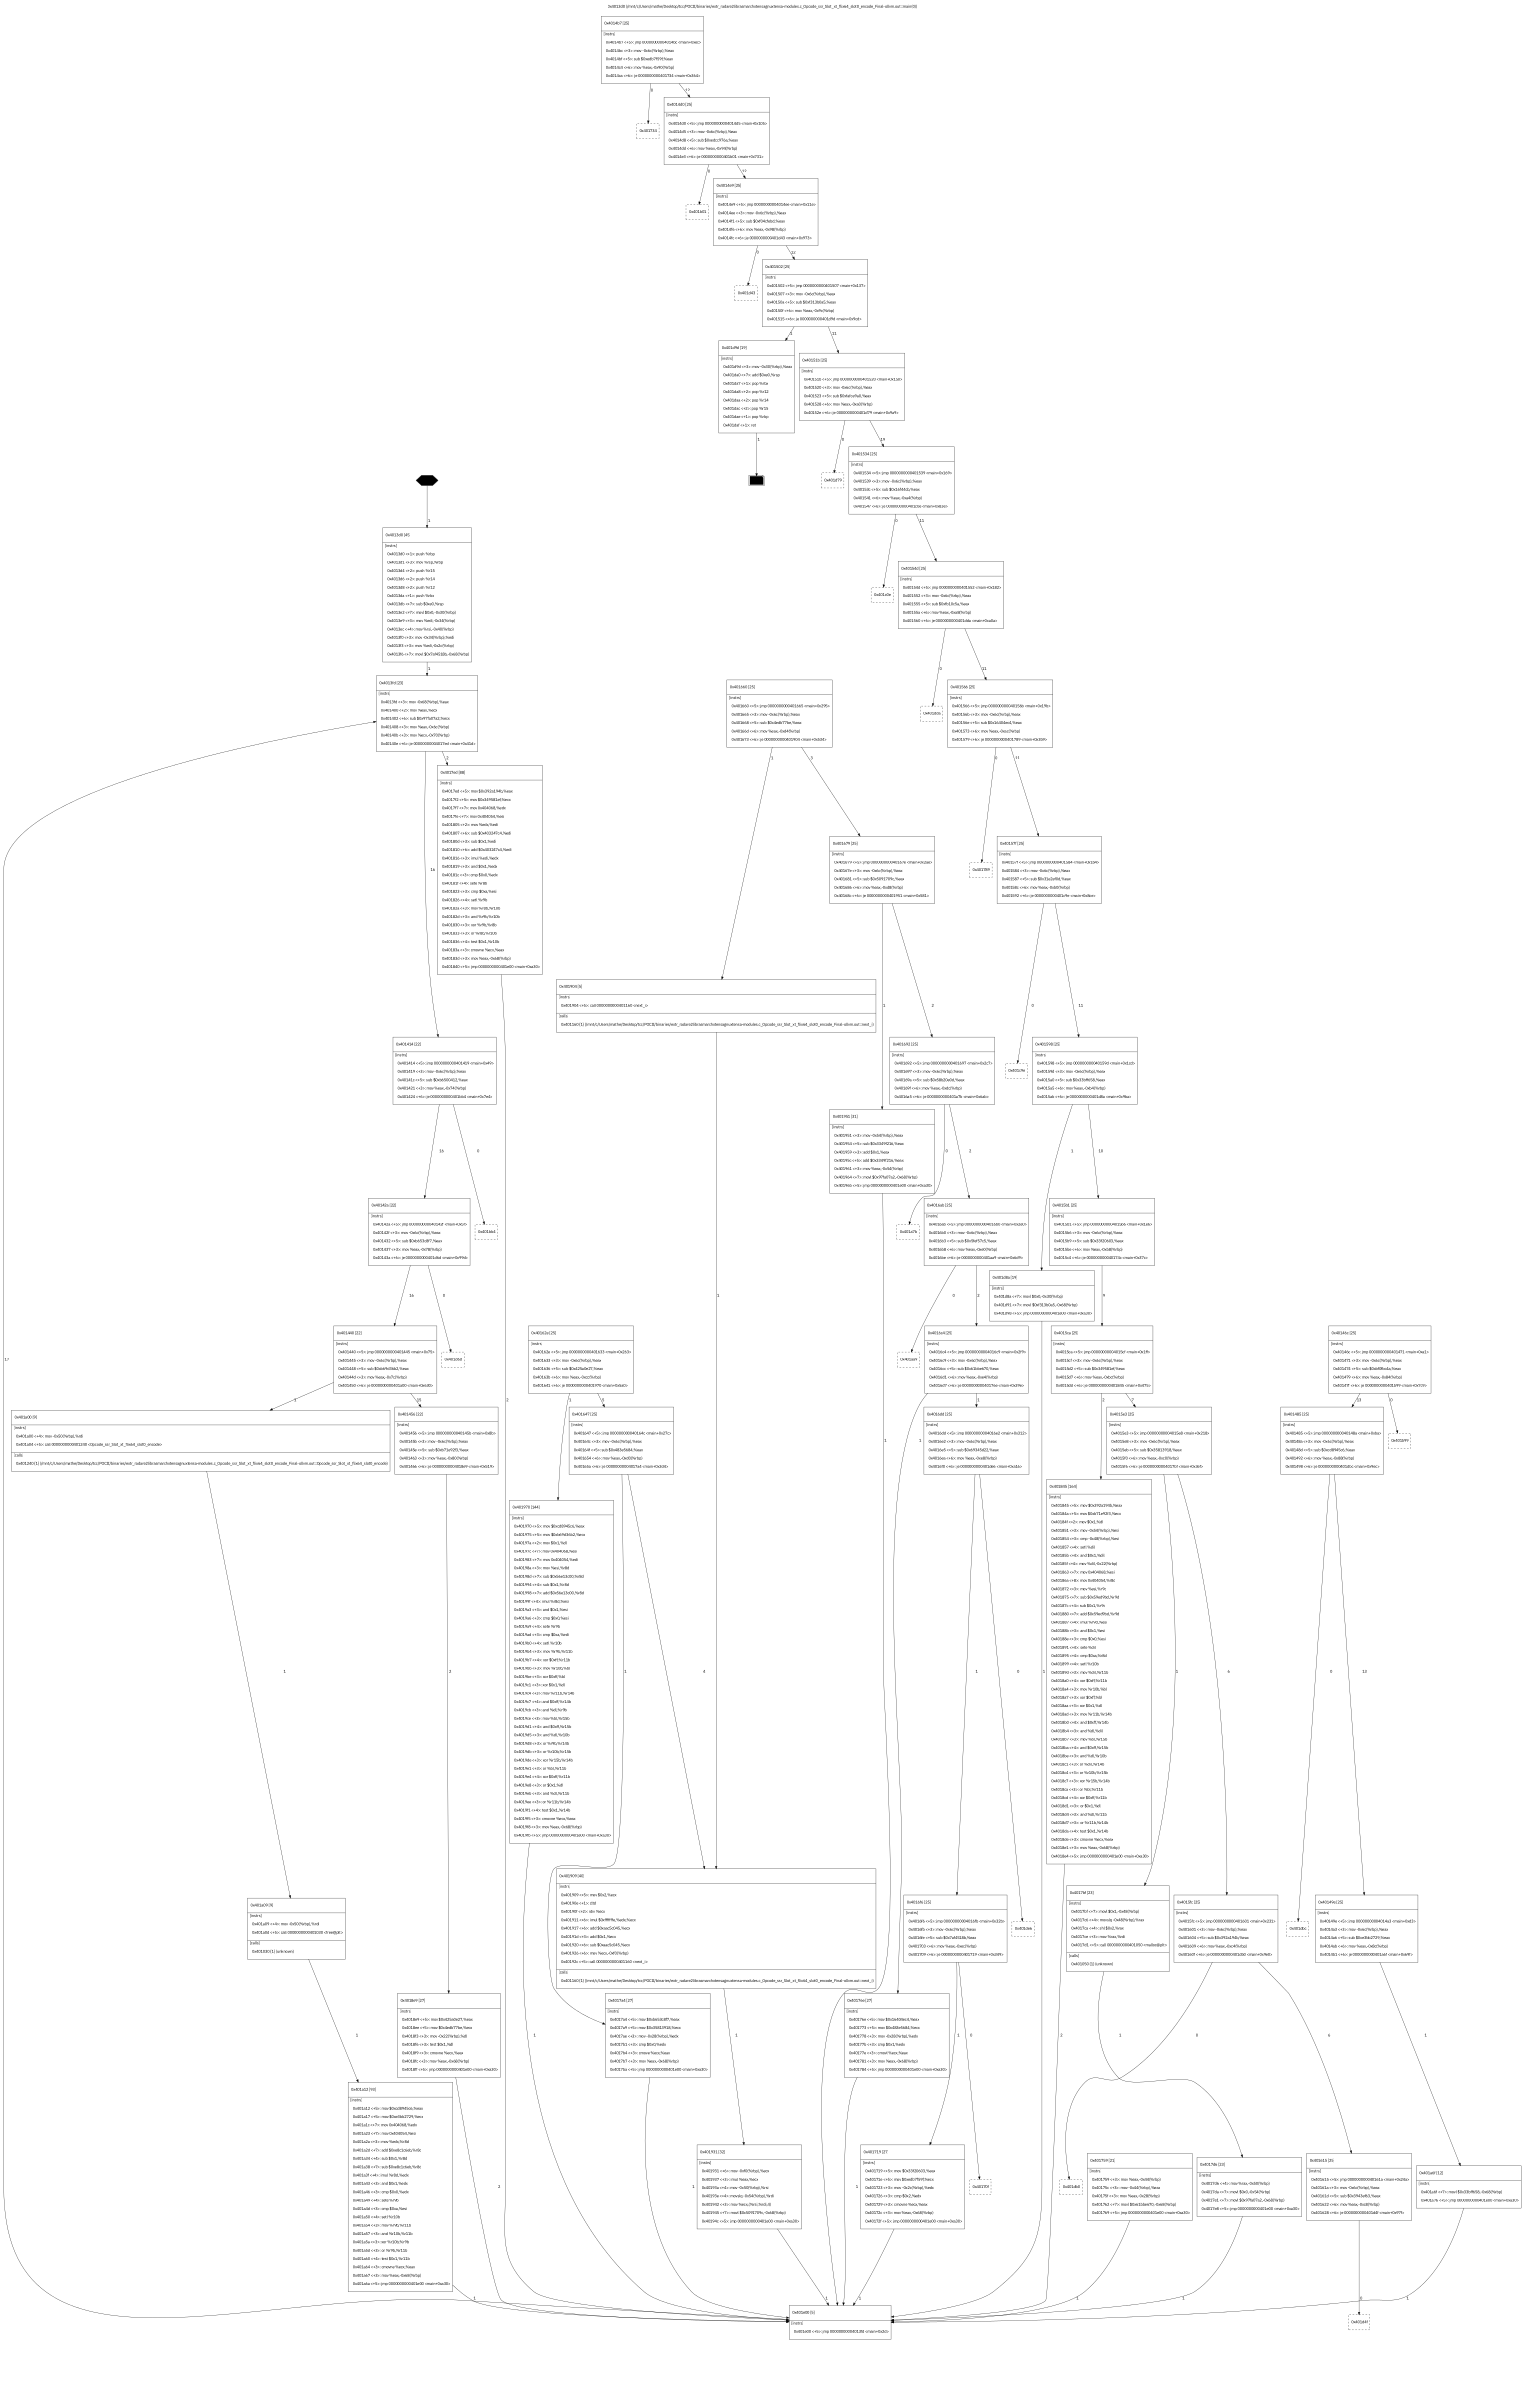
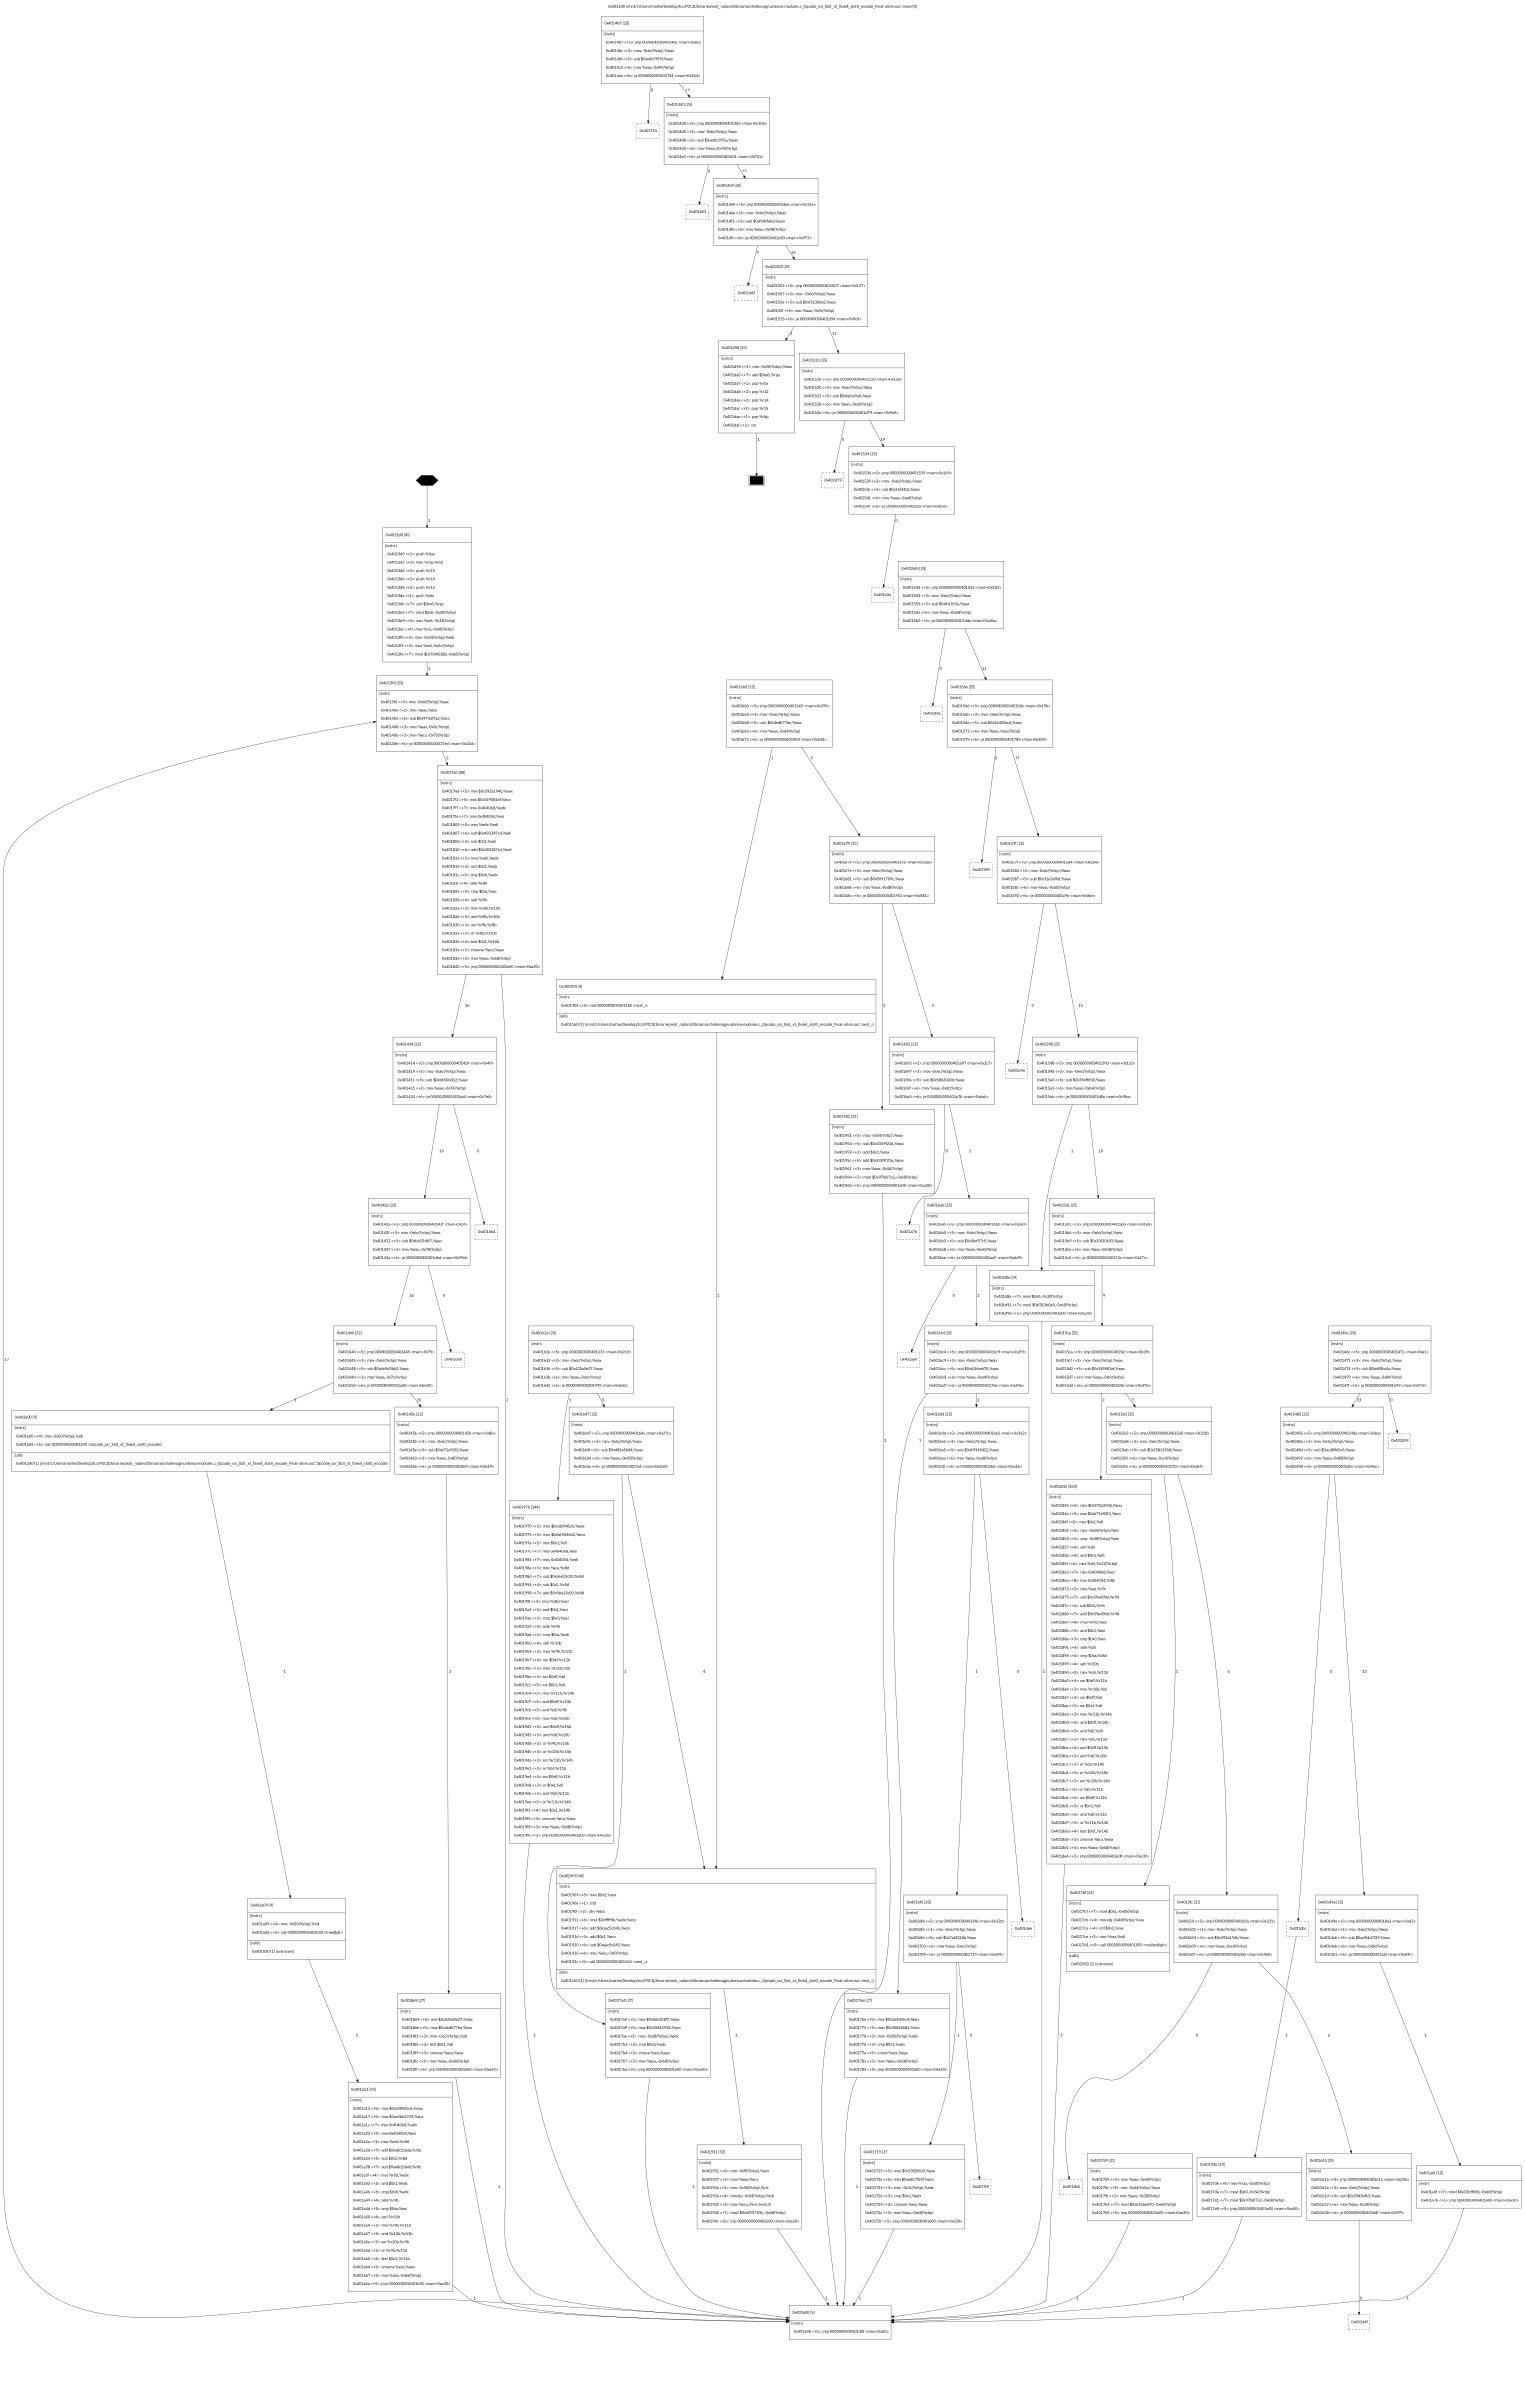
(926, 536) -> none
(426, 893) -> (459, 1005)
(1145, 2082) -> (1276, 2045)
